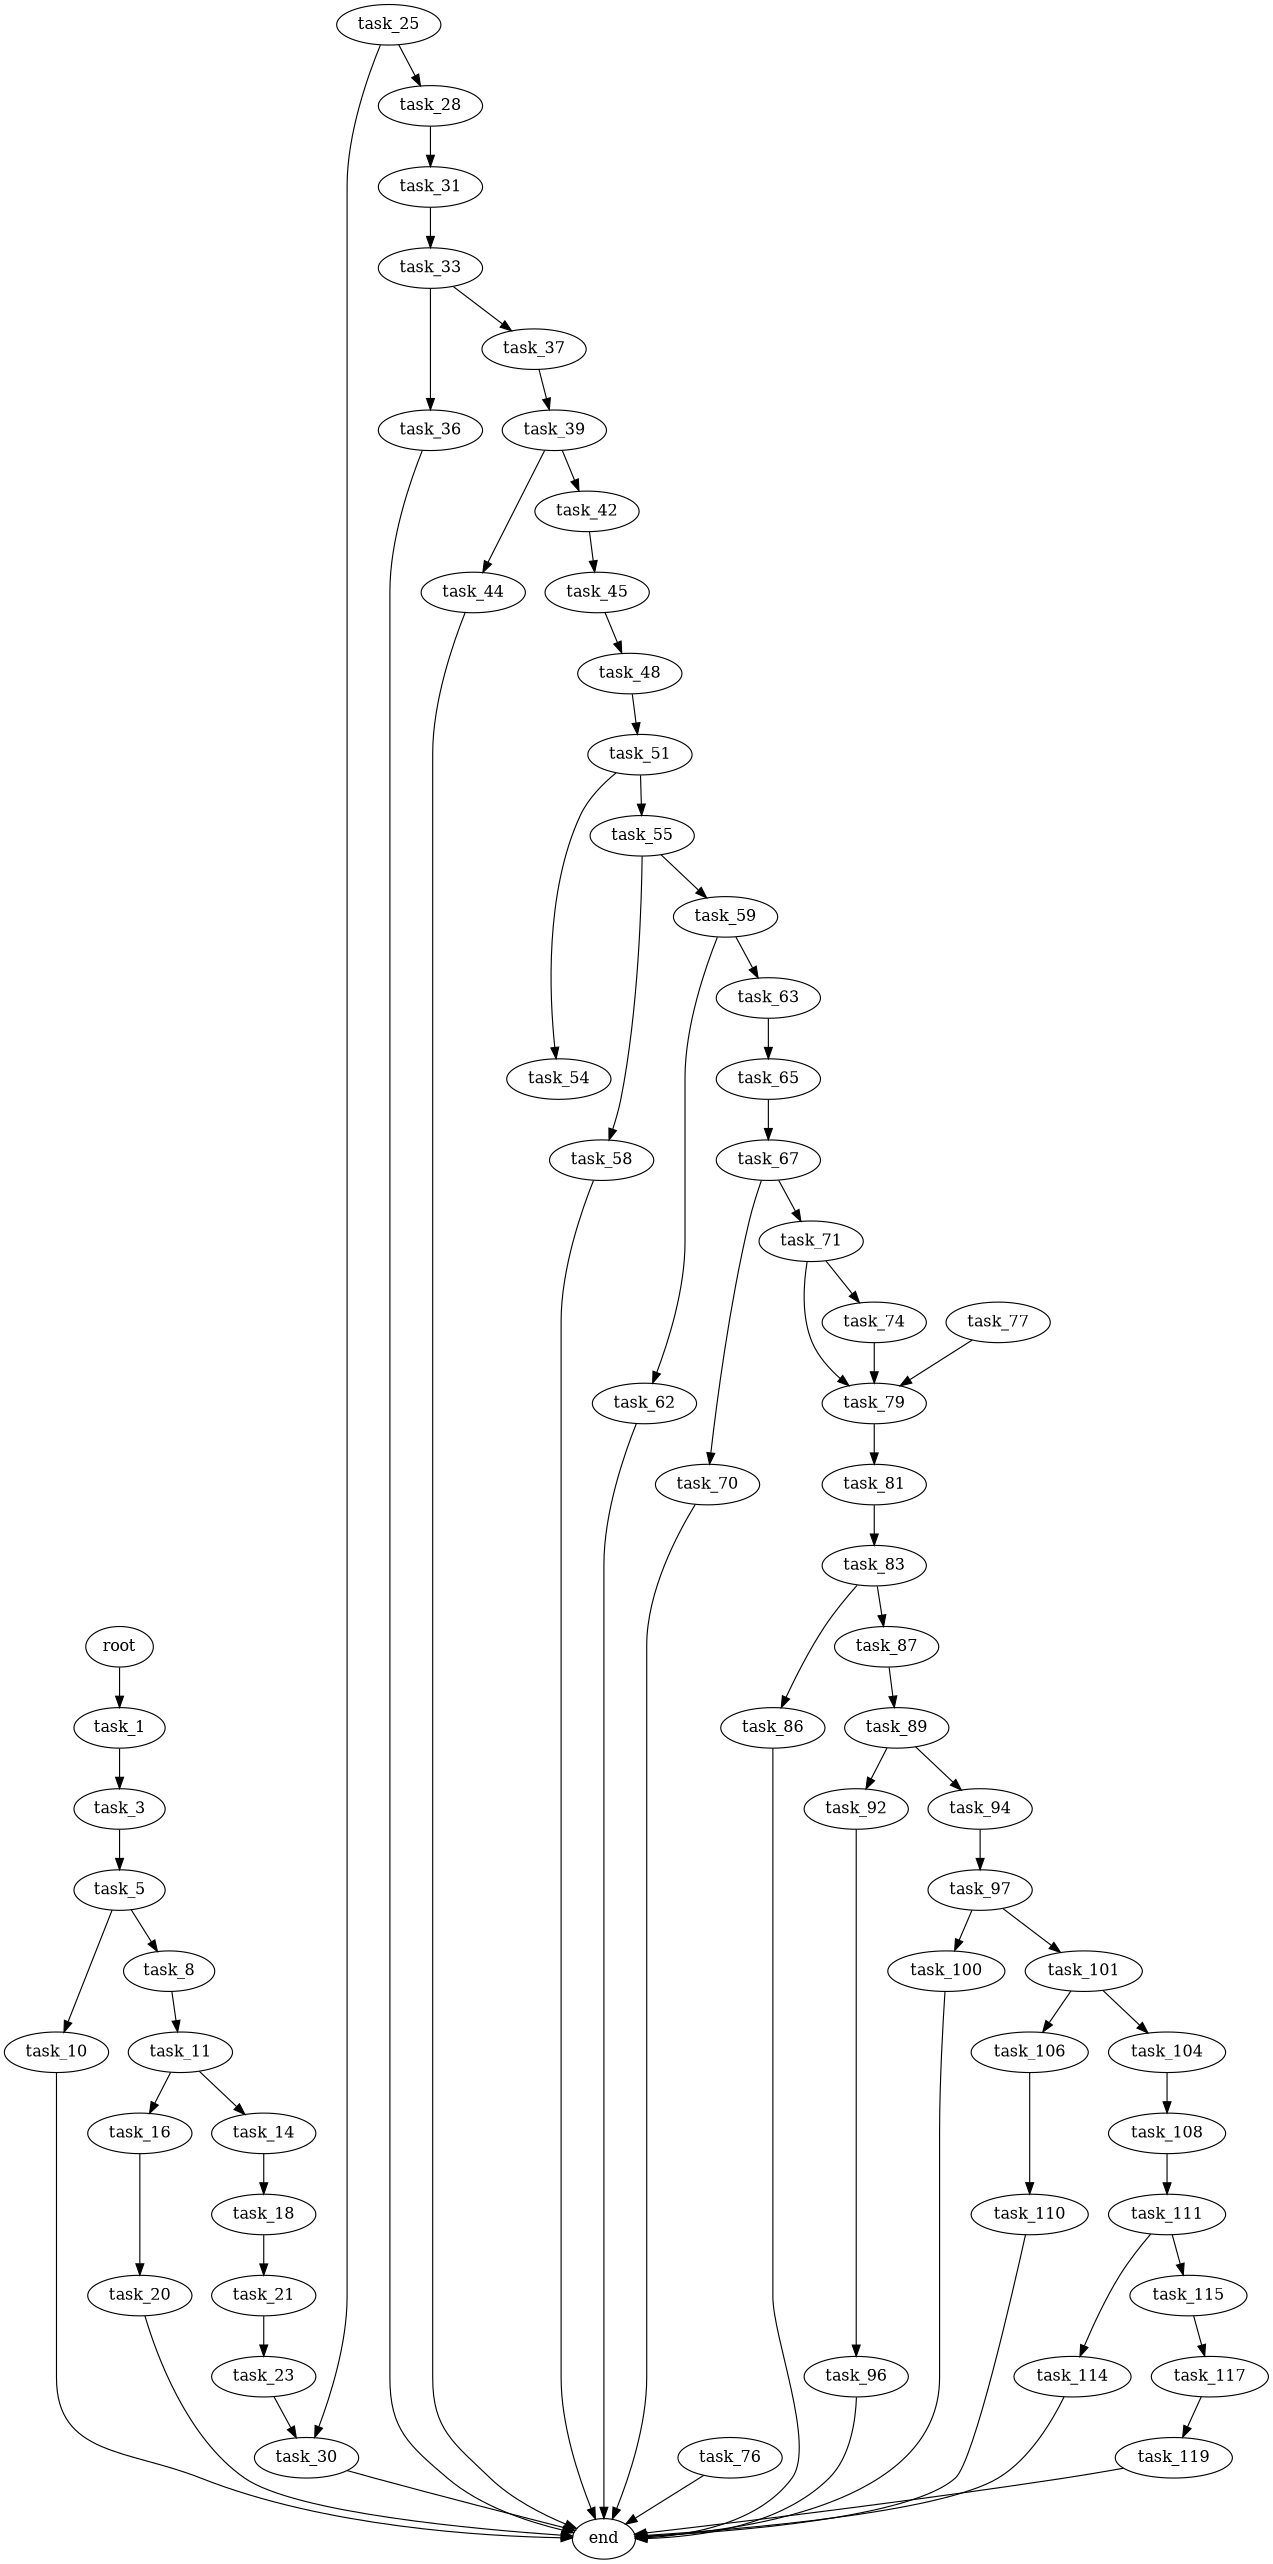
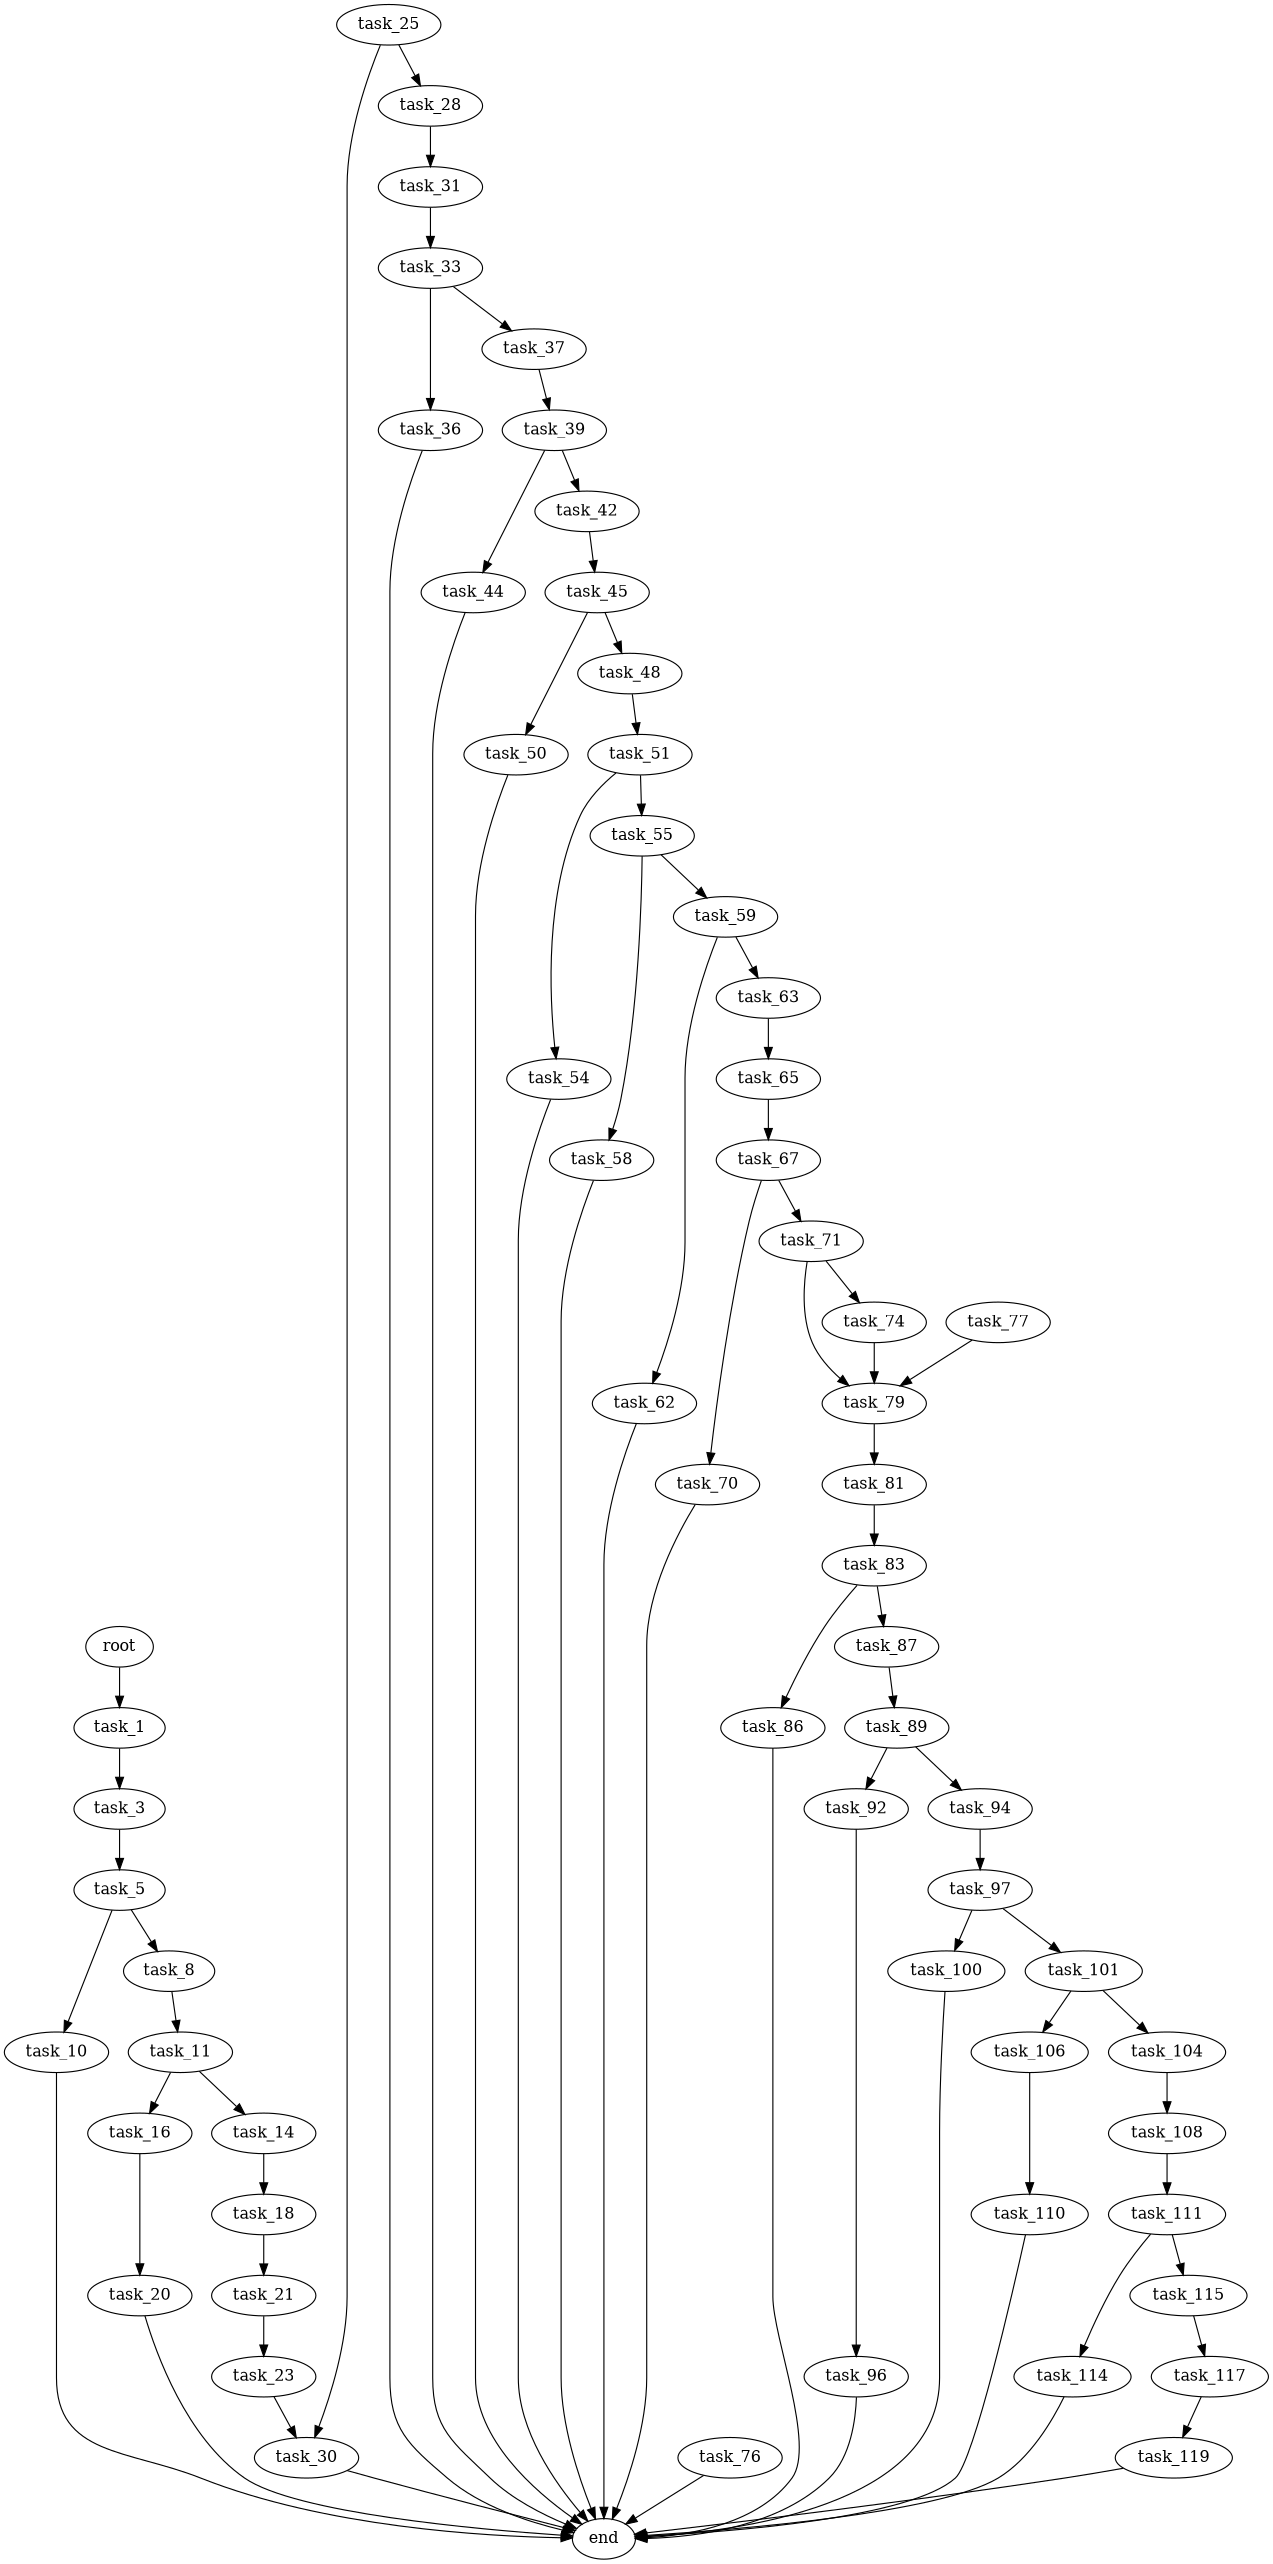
none -> (516, 755)
none -> (518, 1812)
